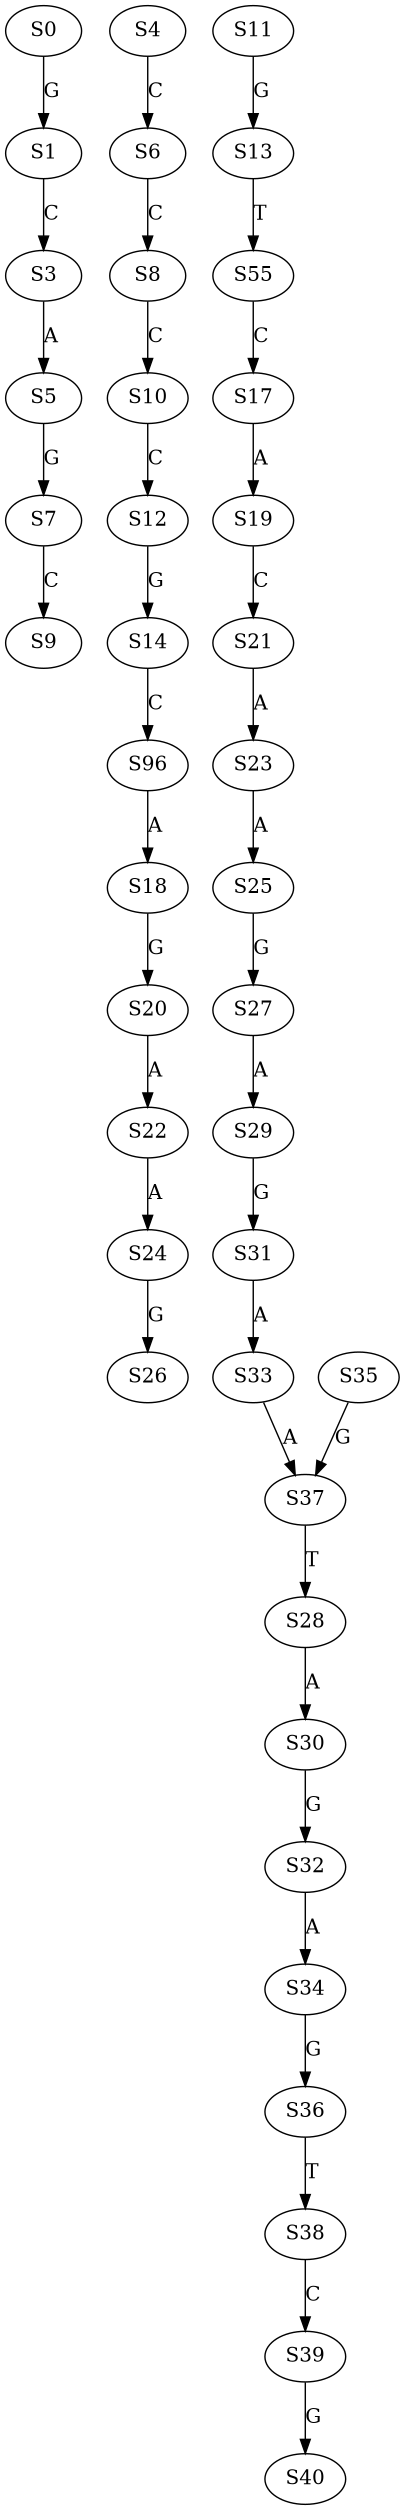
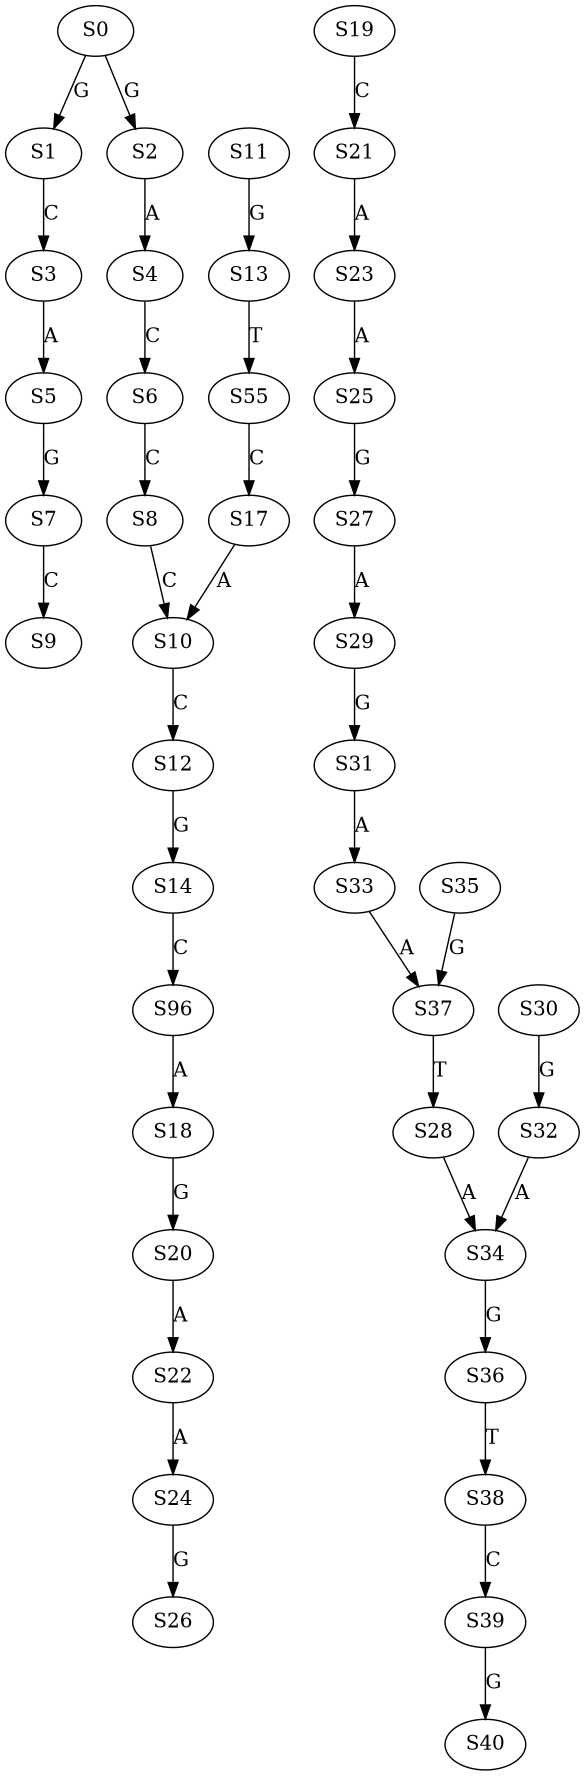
none -> (145, 153)
(253, 452) -> (215, 576)
(305, 1676) -> (457, 1187)
